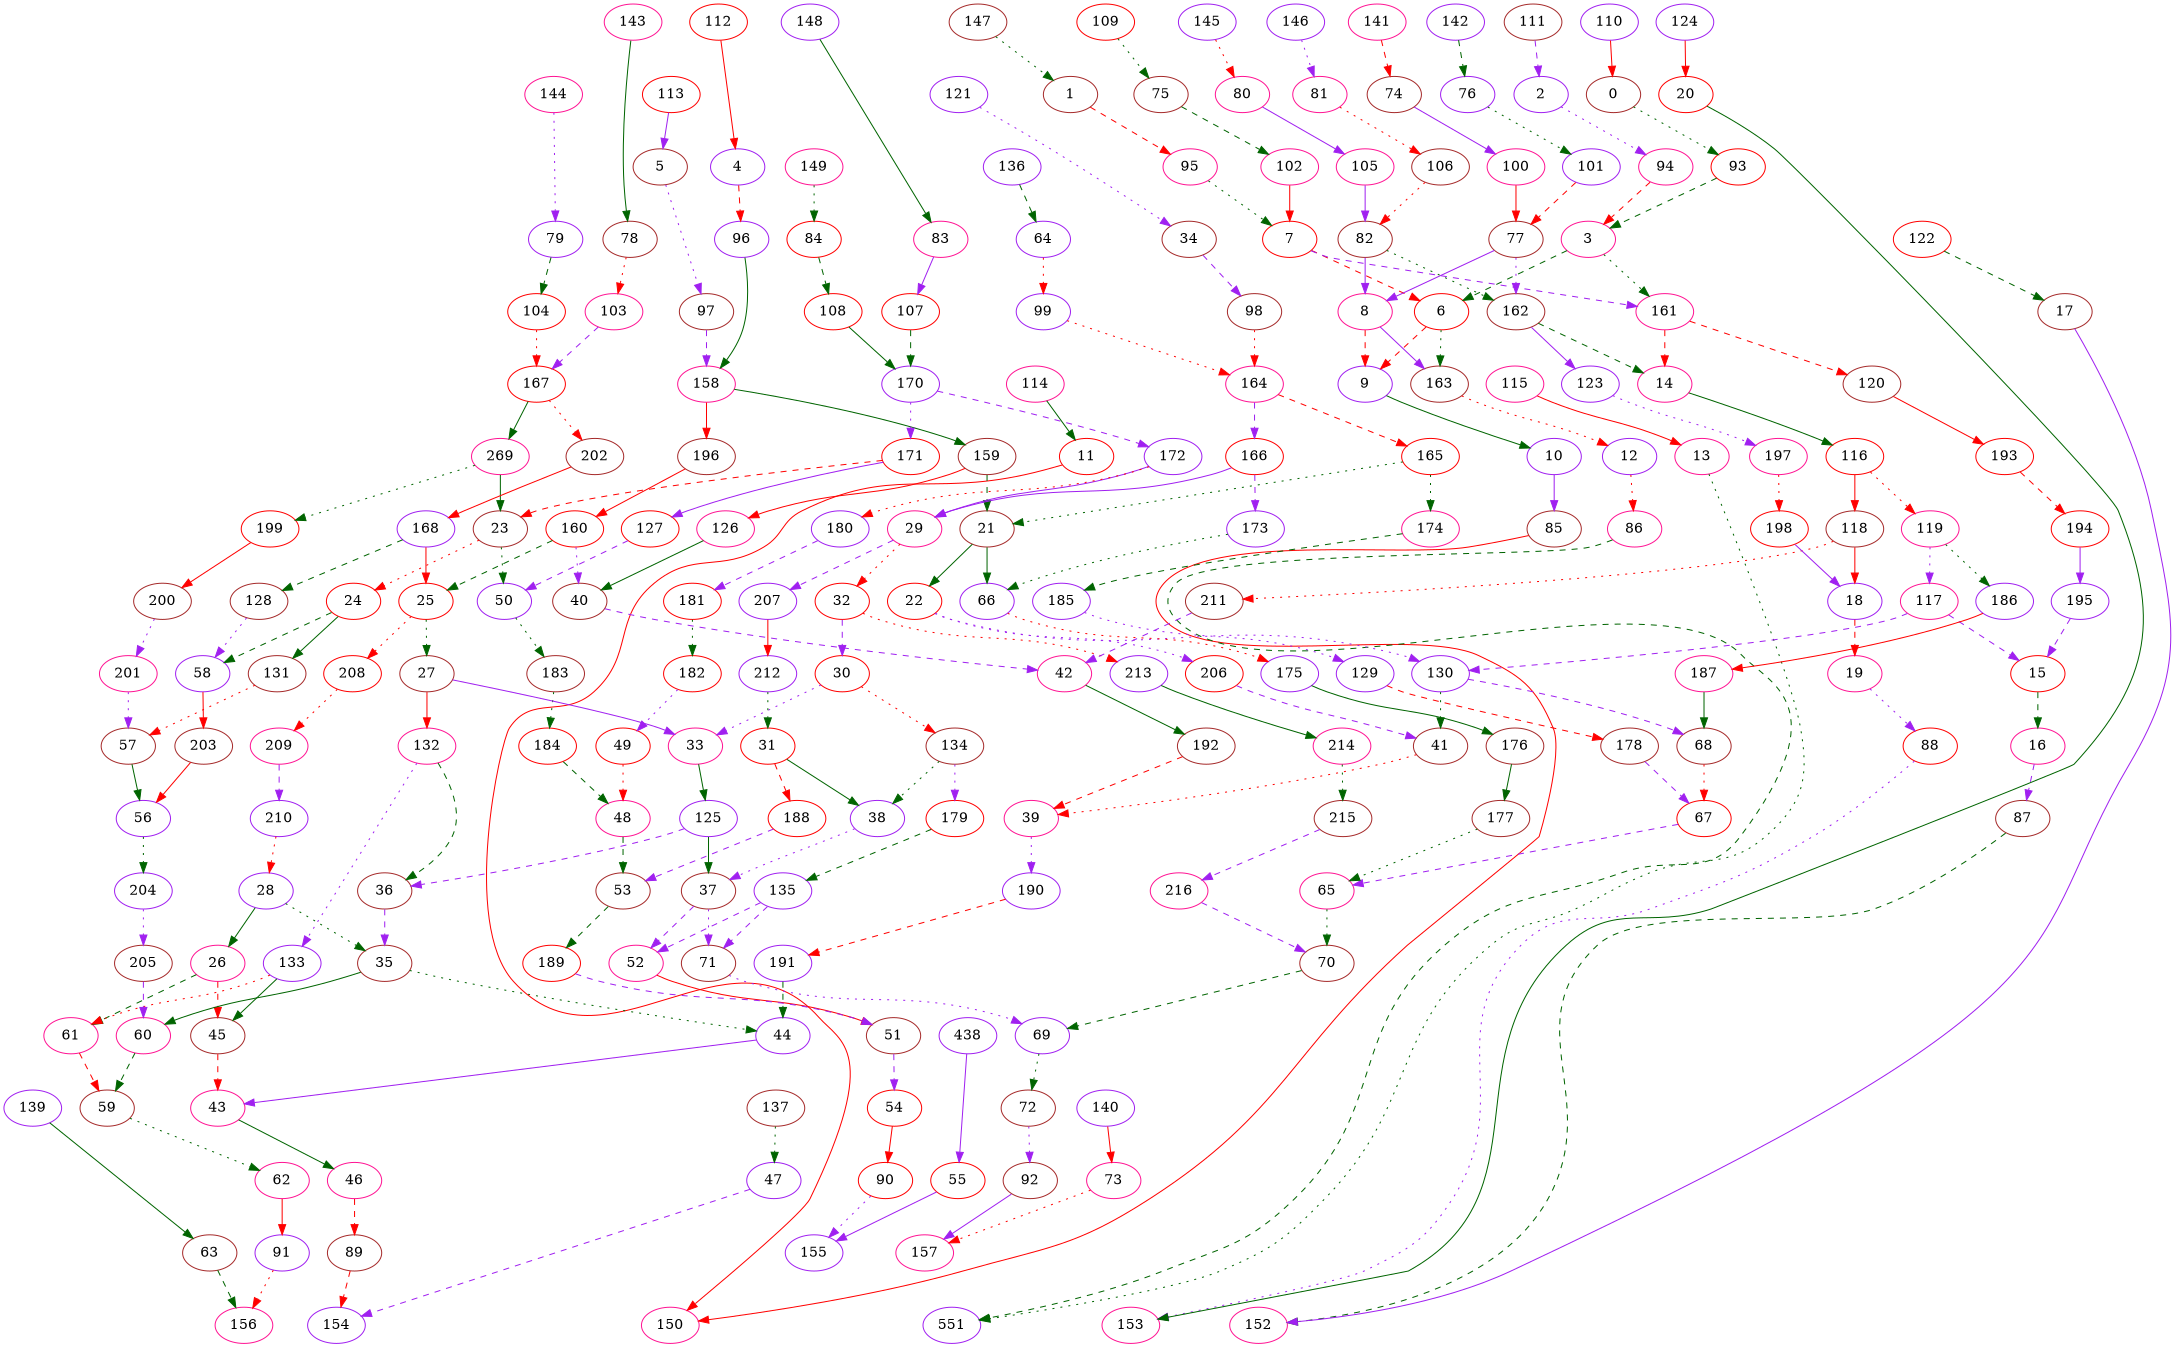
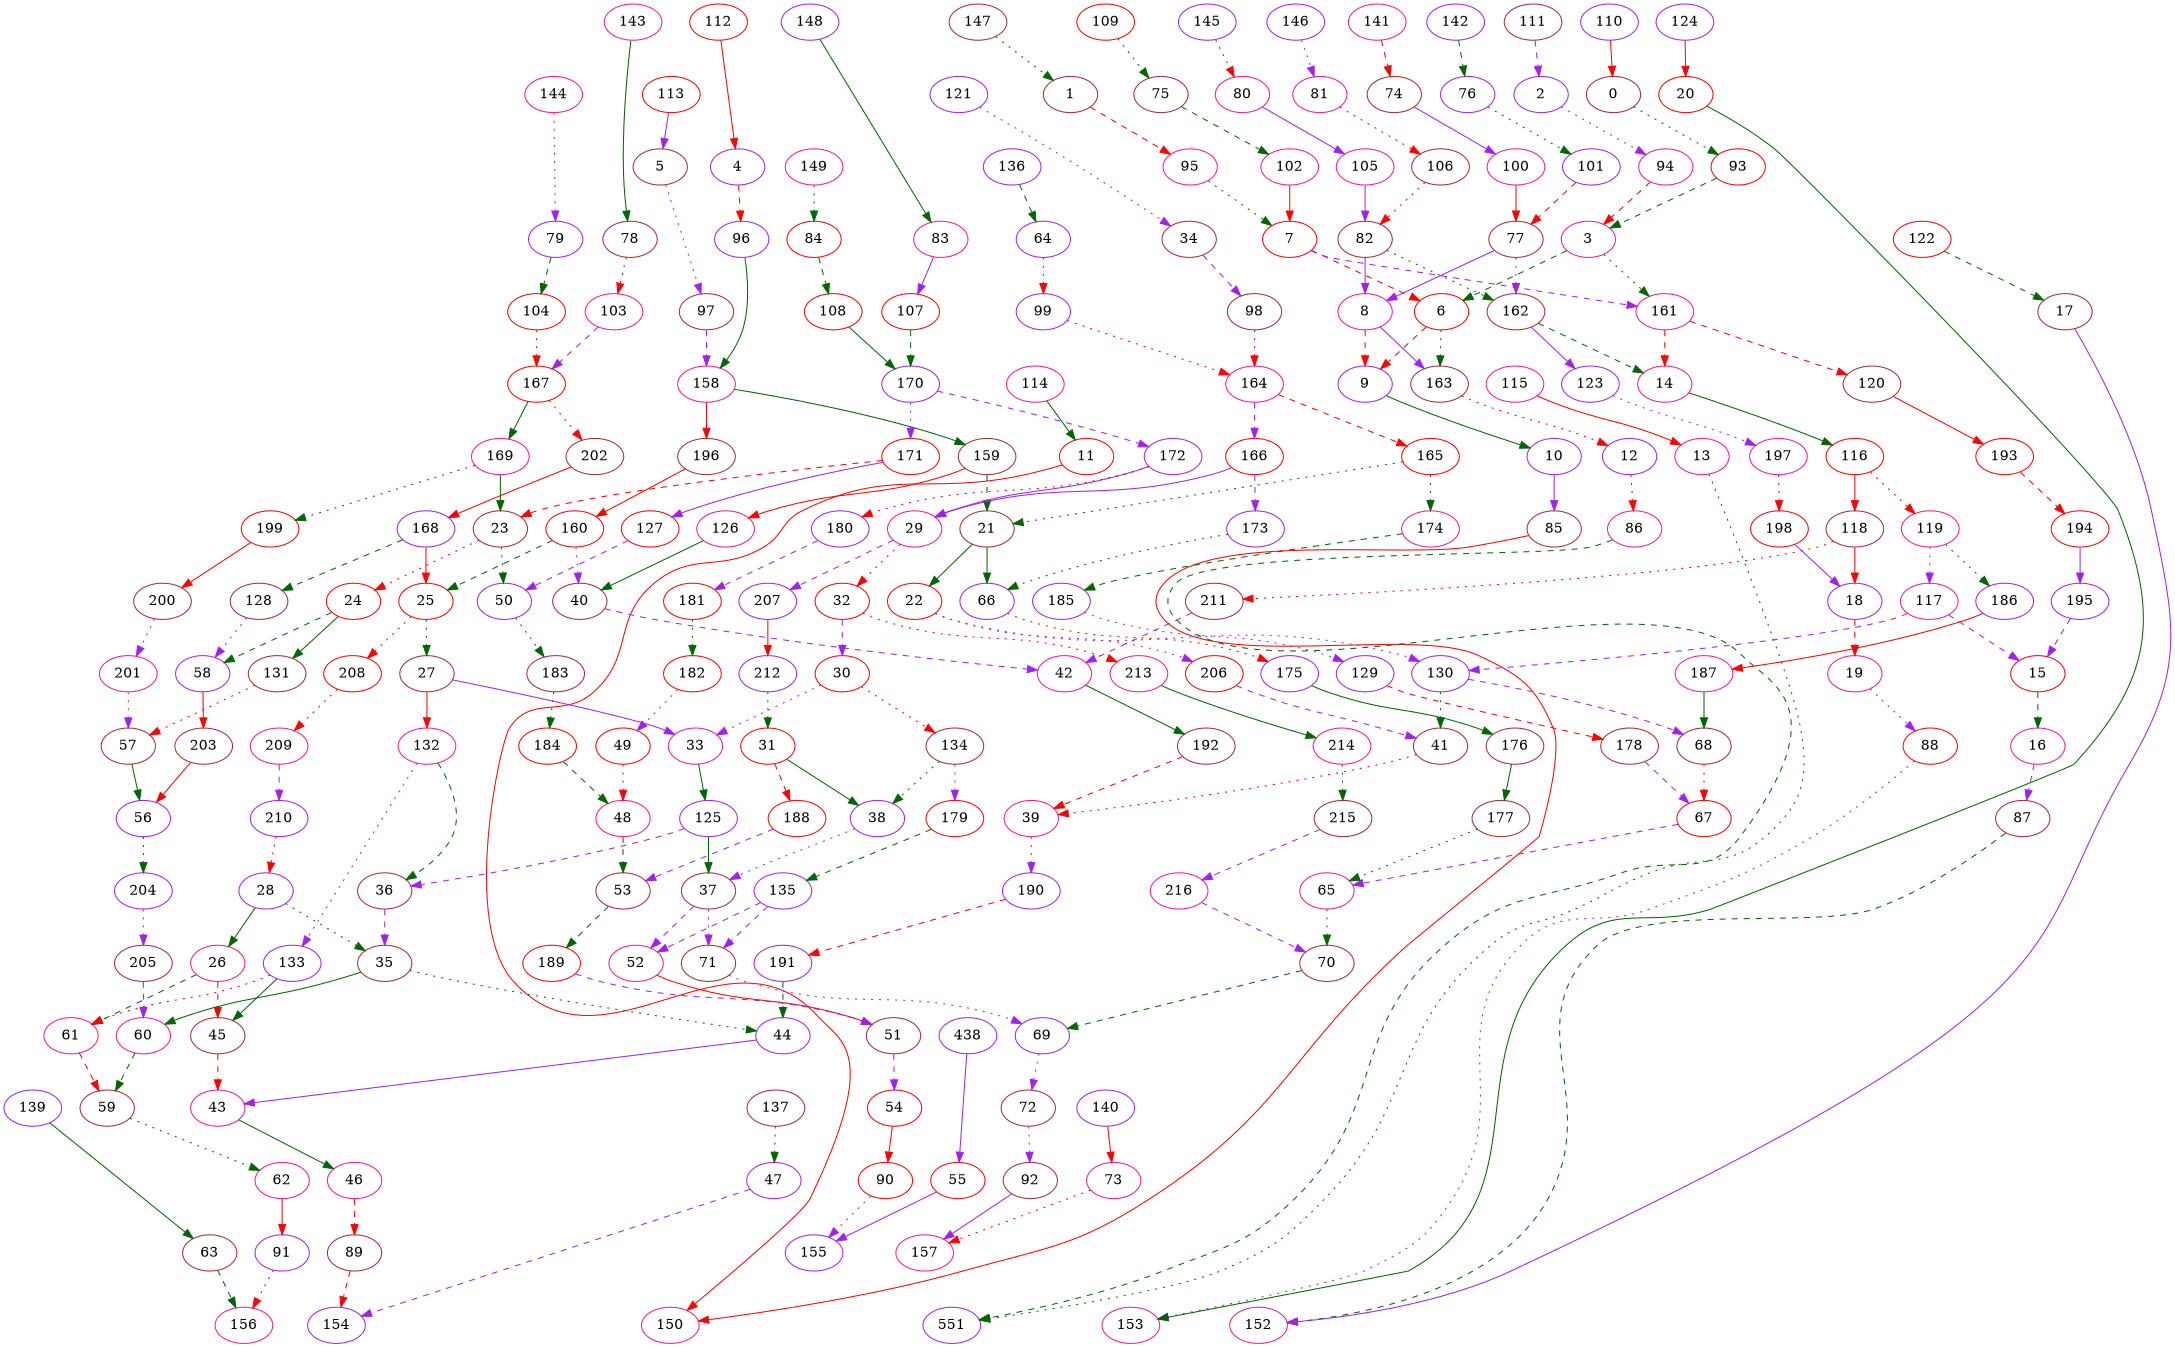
(500, 457) -> (500, 457)
(1139, 674) -> (1139, 674)
(1036, 1067) -> (1036, 1067)
